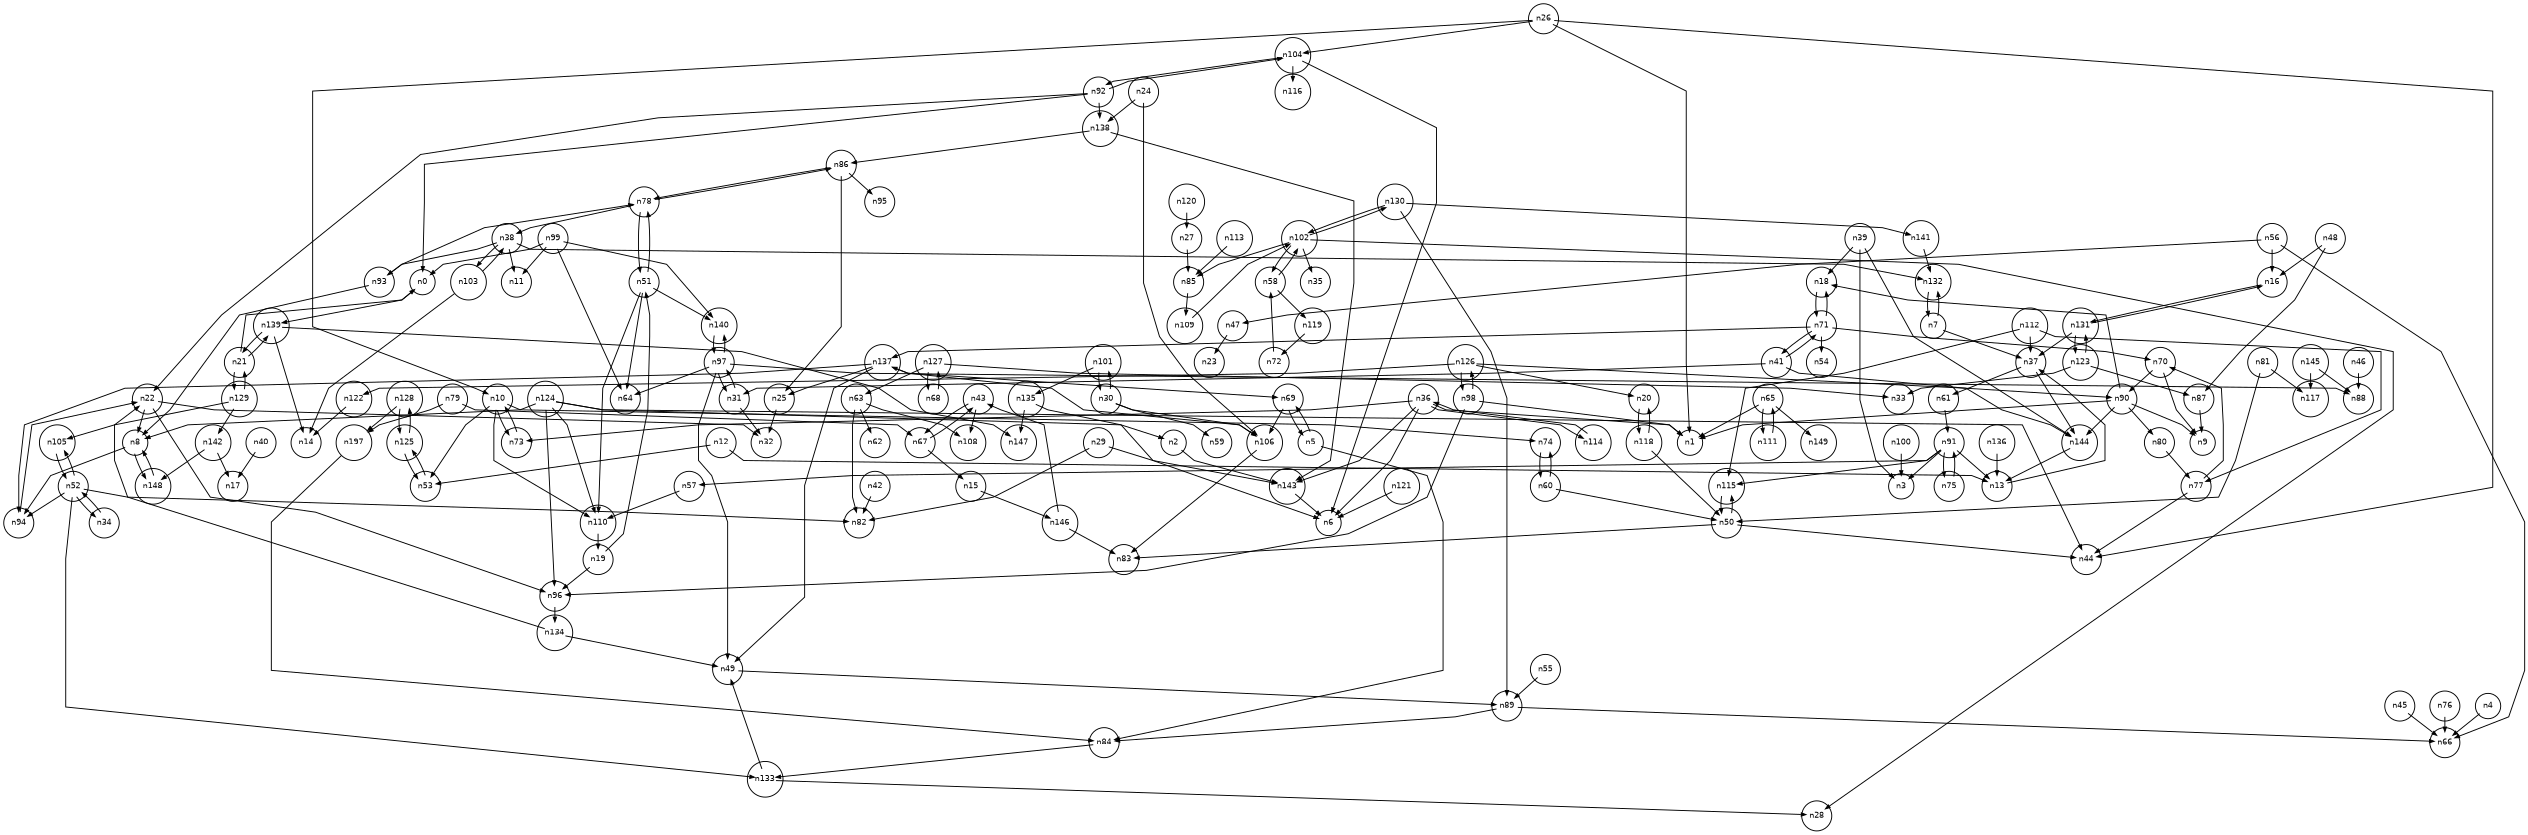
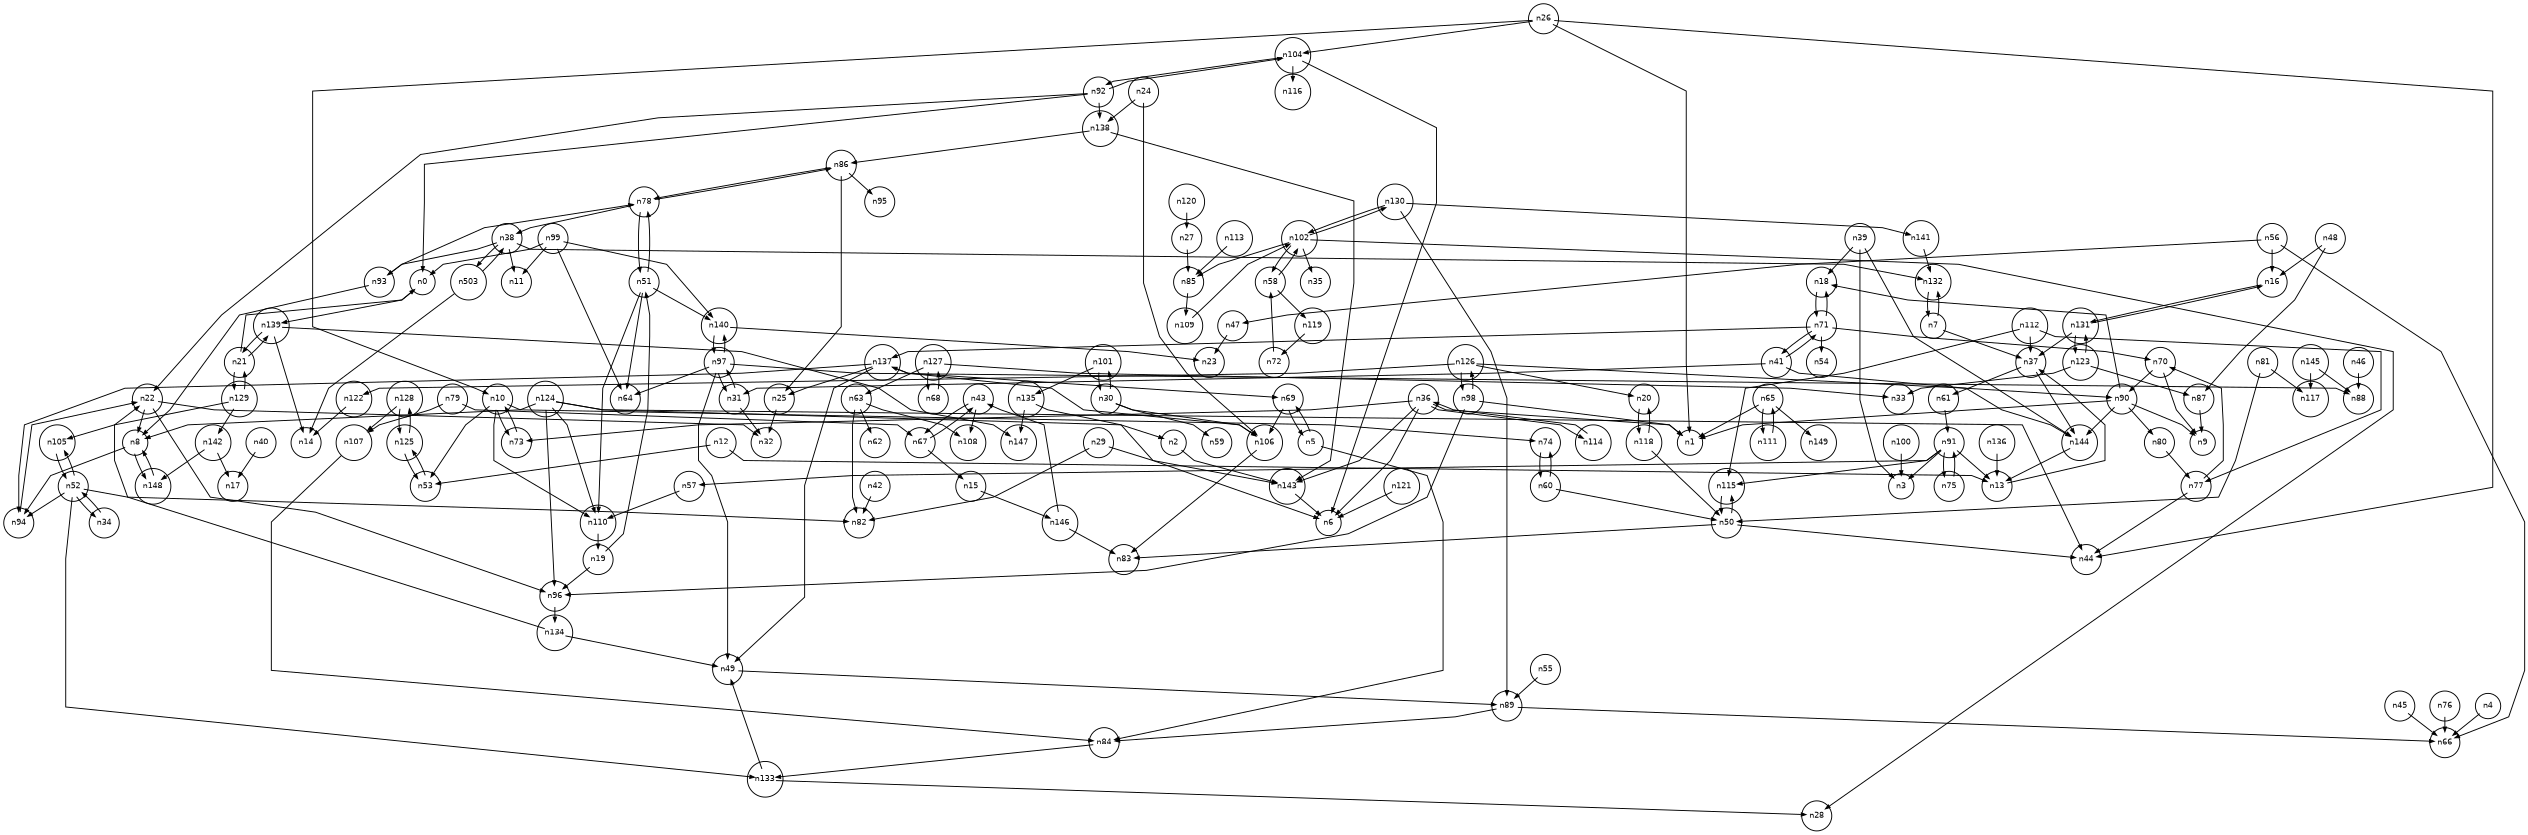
(469, 282) -> (469, 282)
none -> (962, 341)
(354, 443) -> (354, 443)
